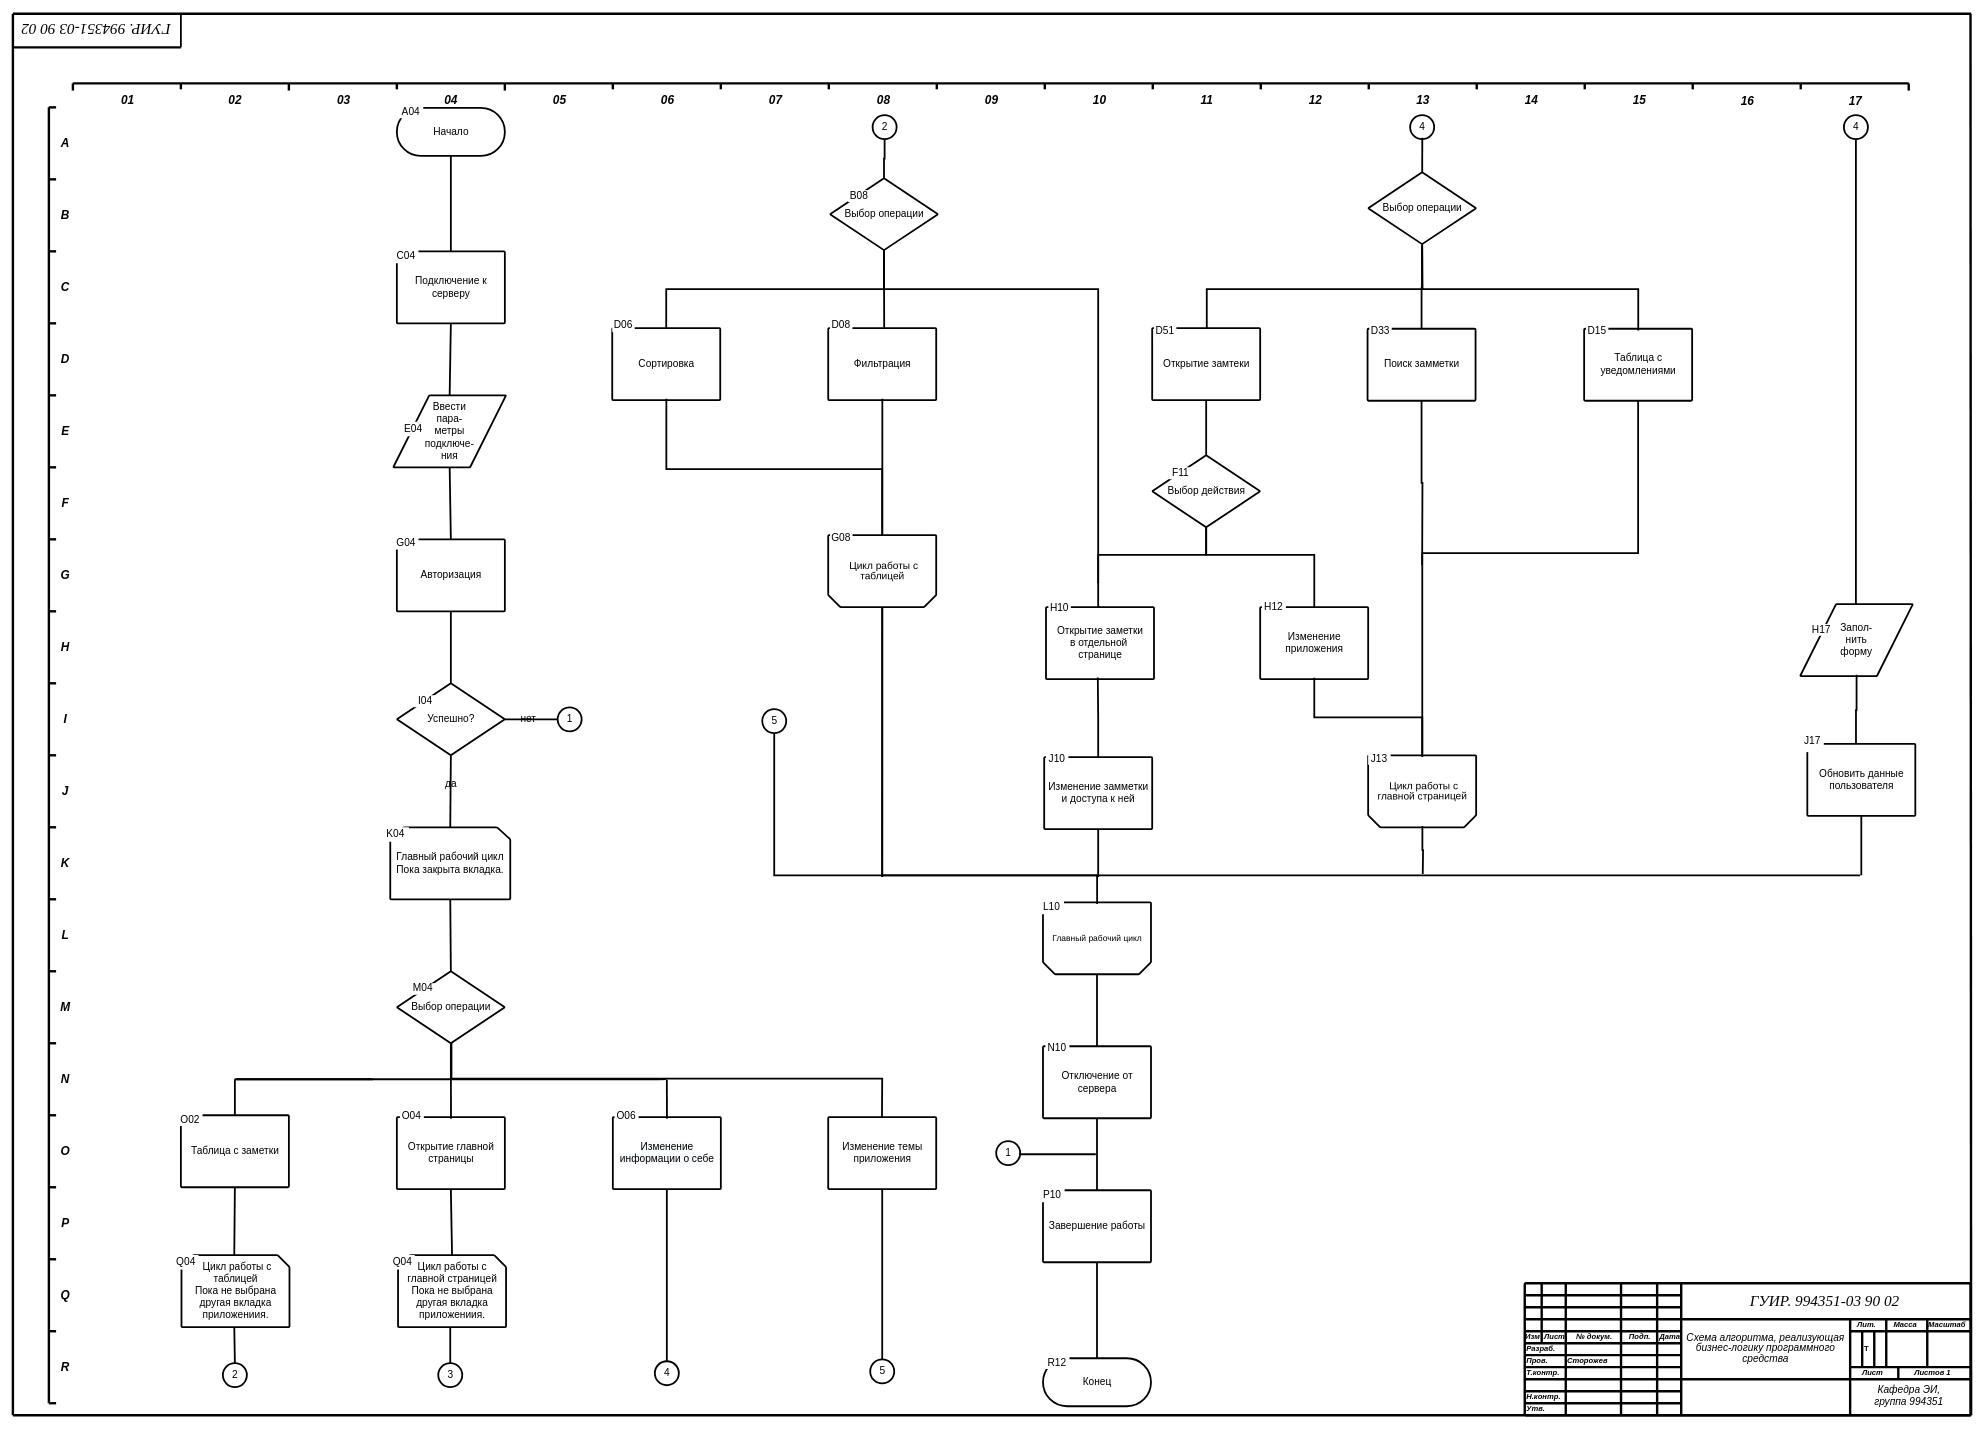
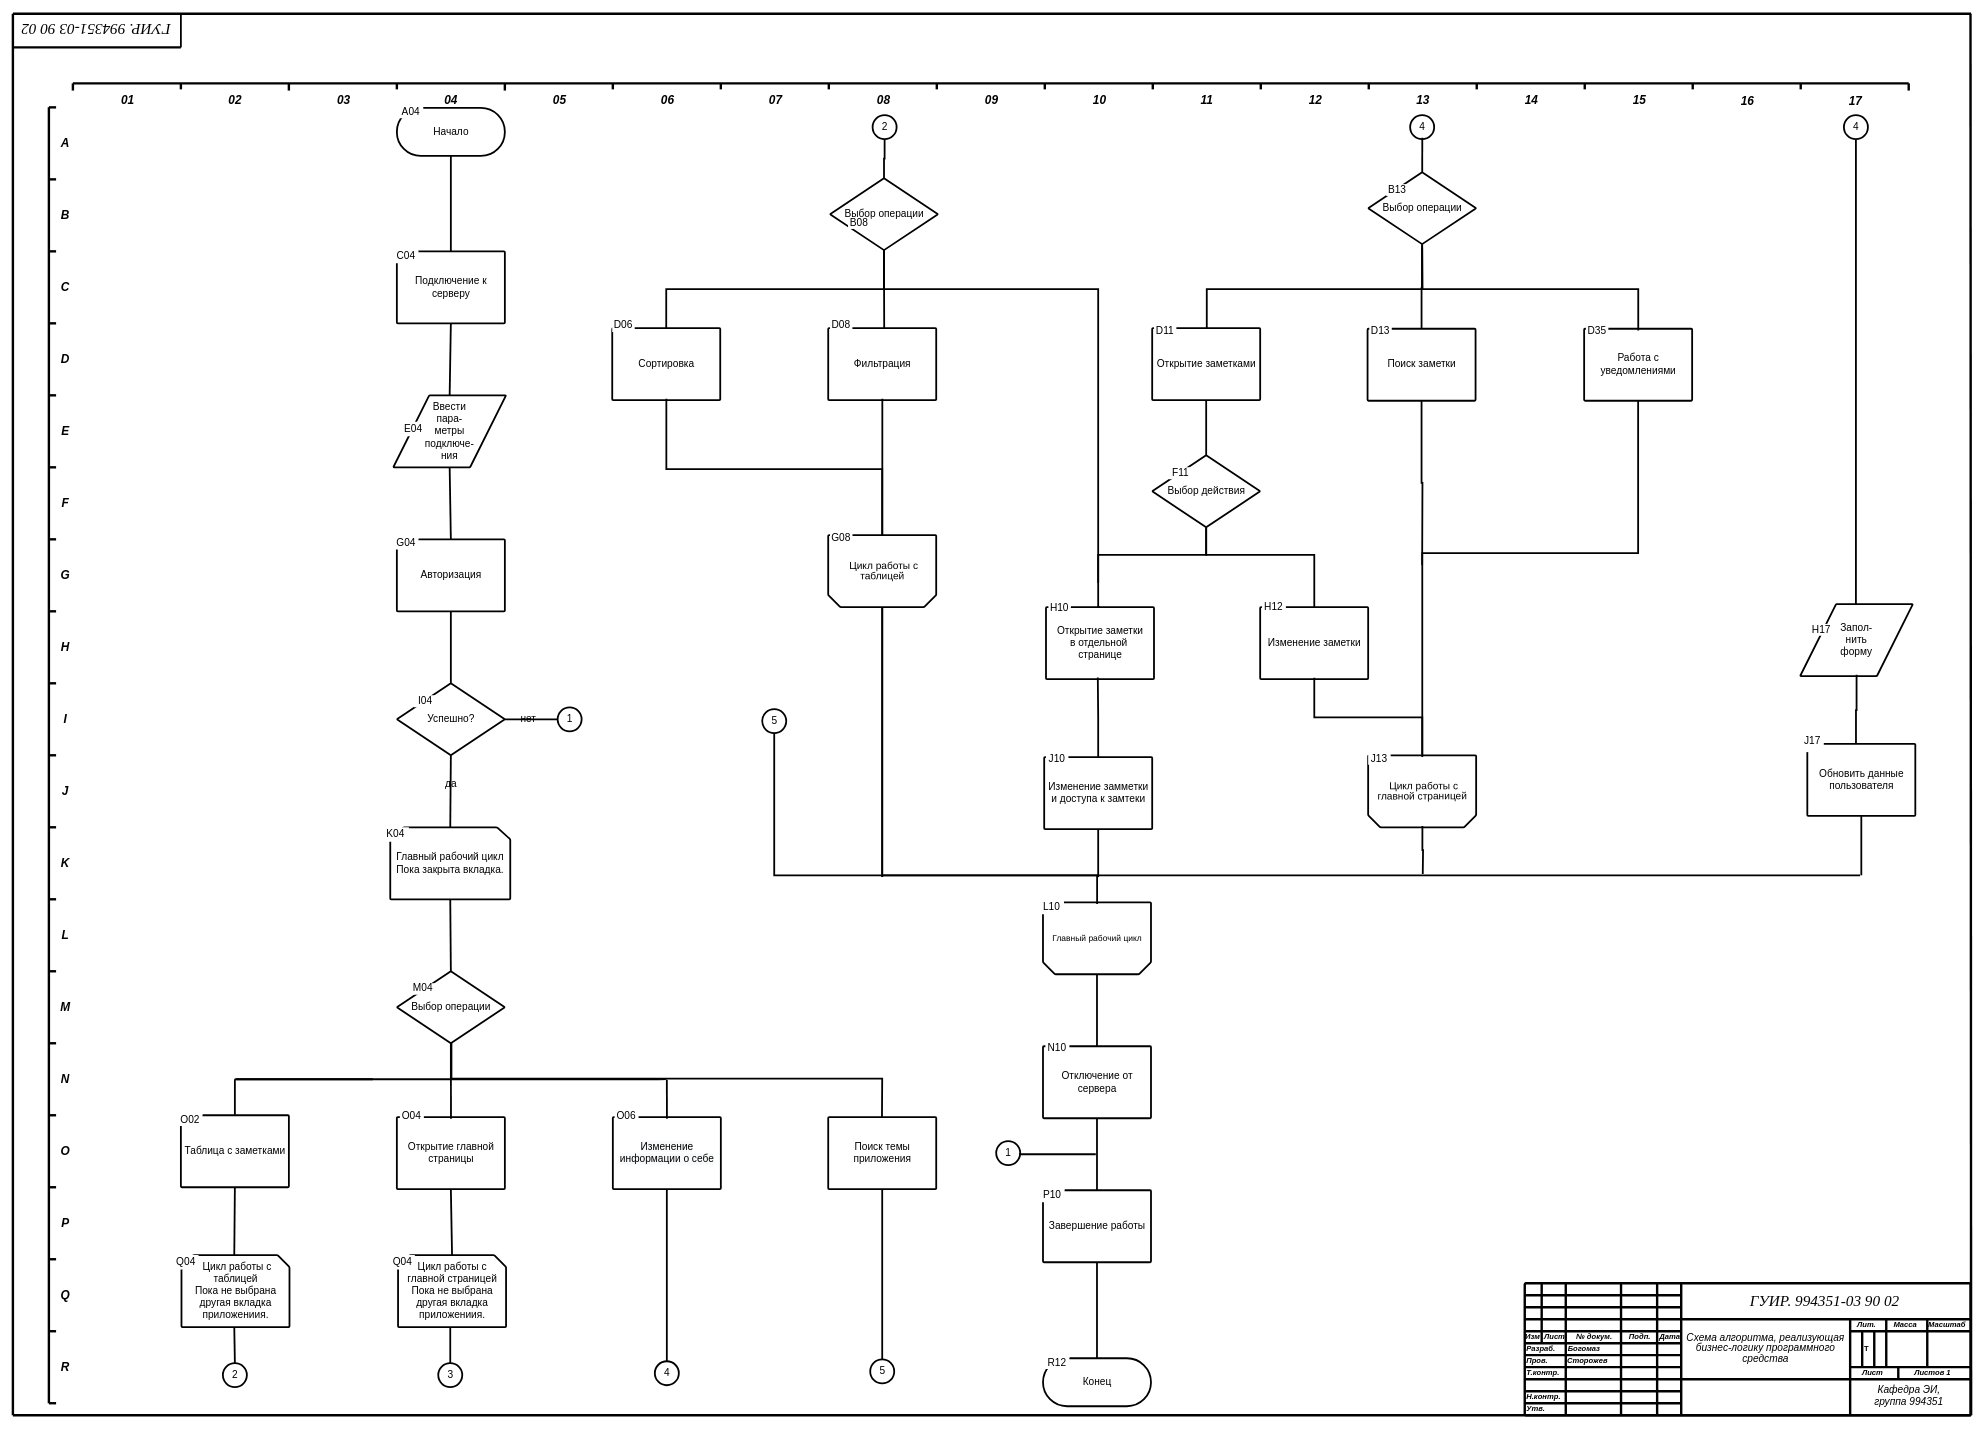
none -> (1398, 190)
(859, 196) -> (859, 223)
(1165, 331) -> (1165, 331)
(1381, 331) -> (1381, 331)
(1597, 331) -> (1597, 331)
(1207, 364) -> (1207, 364)
(1422, 365) -> (1422, 365)
(1639, 365) -> (1639, 365)
(1315, 643) -> (1315, 643)
(1099, 793) -> (1099, 793)
(235, 1151) -> (235, 1151)
(883, 1153) -> (883, 1153)
none -> (1593, 1349)
